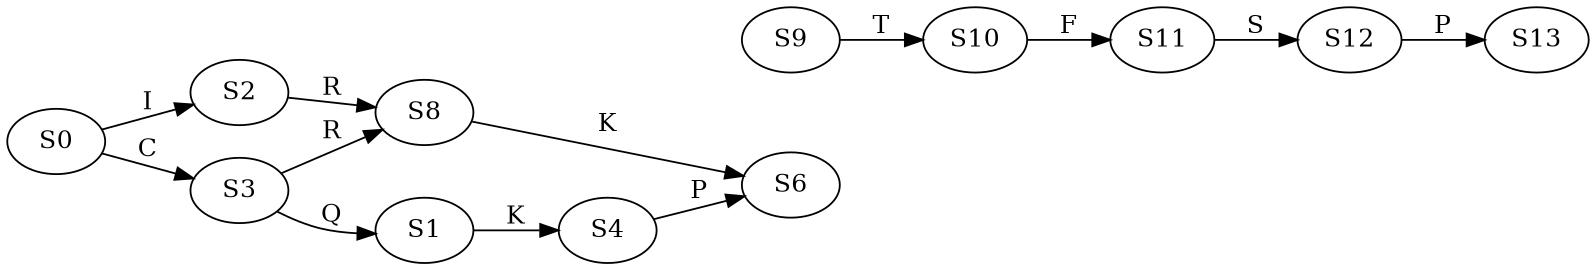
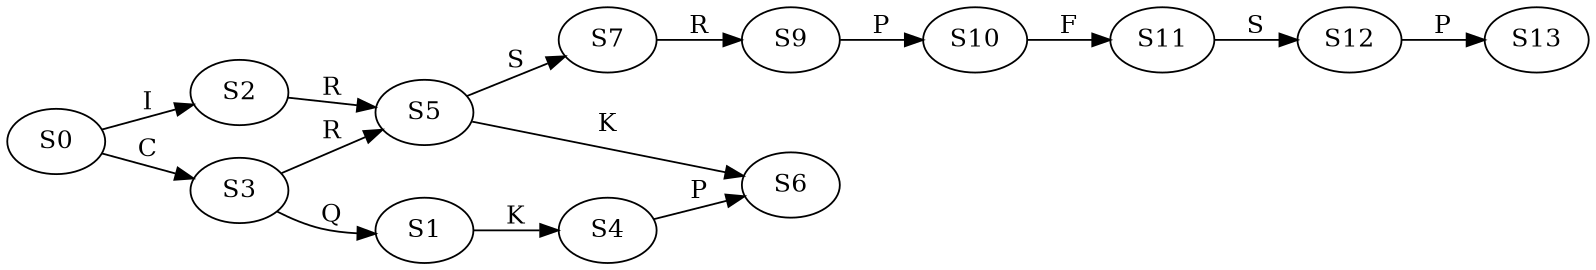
(882, 26) -> (882, 26)
none -> (608, 40)
(424, 112) -> (424, 112)
